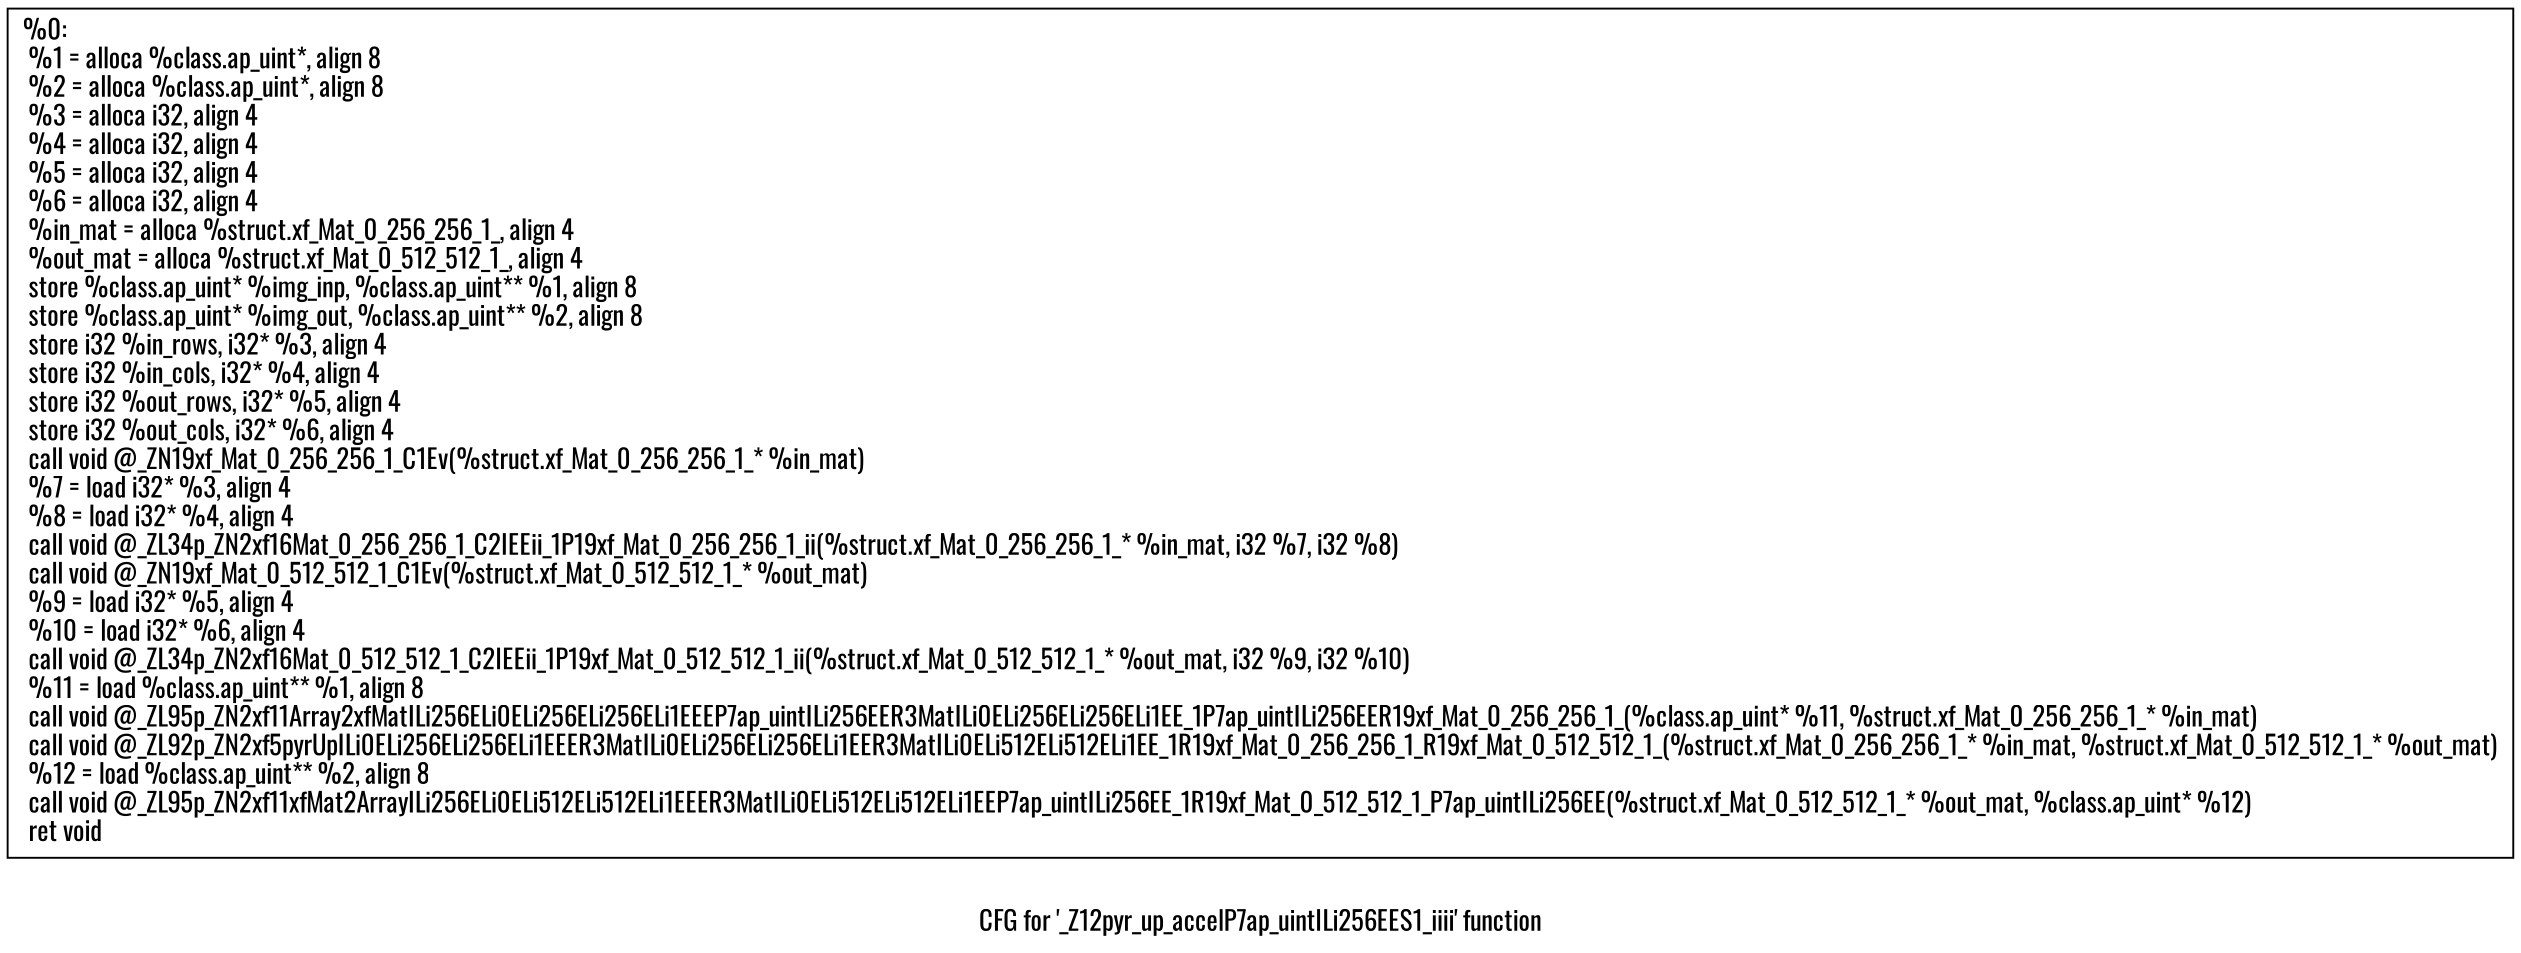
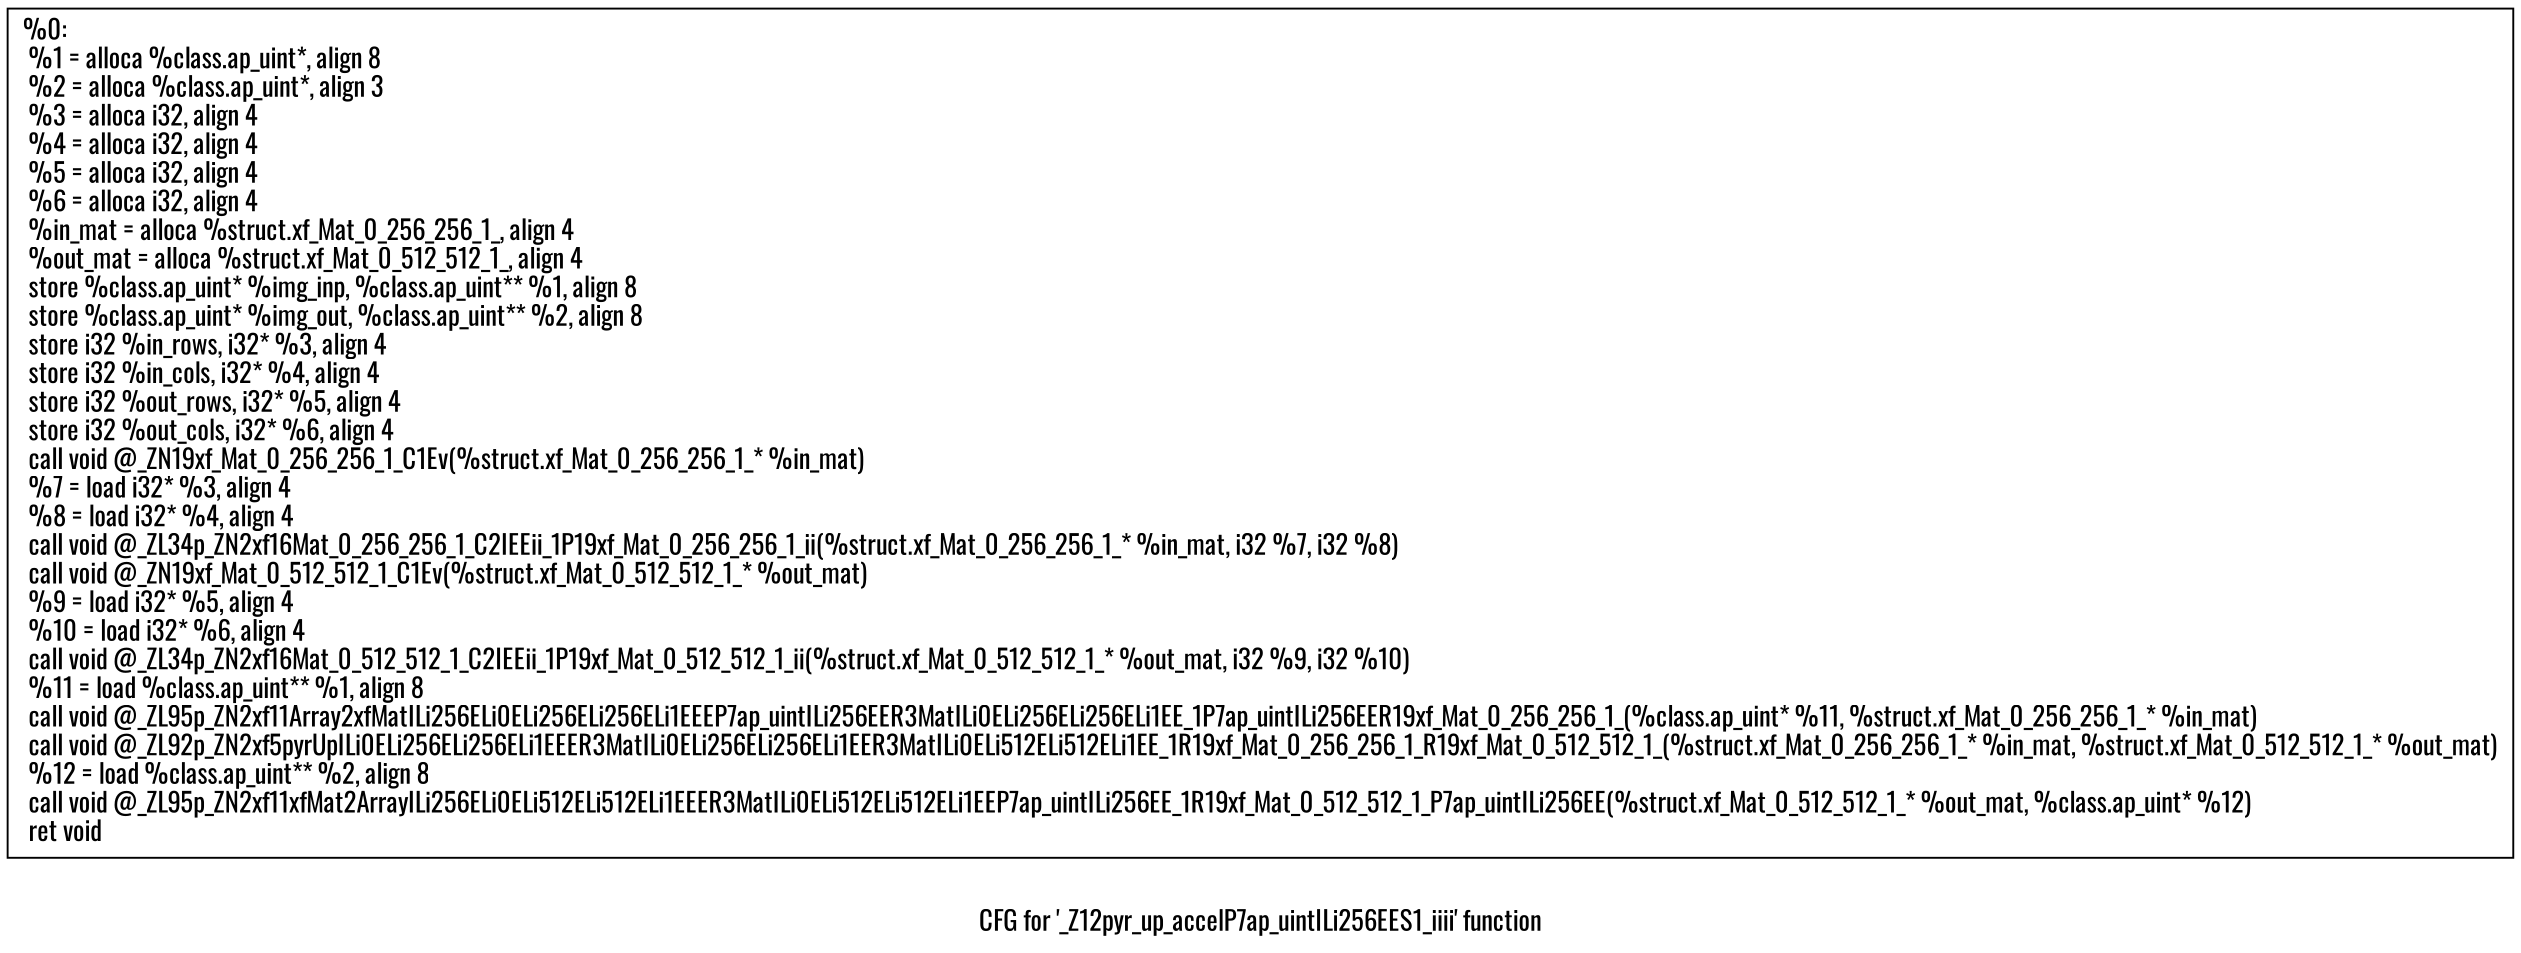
(204, 89) -> (204, 89)
